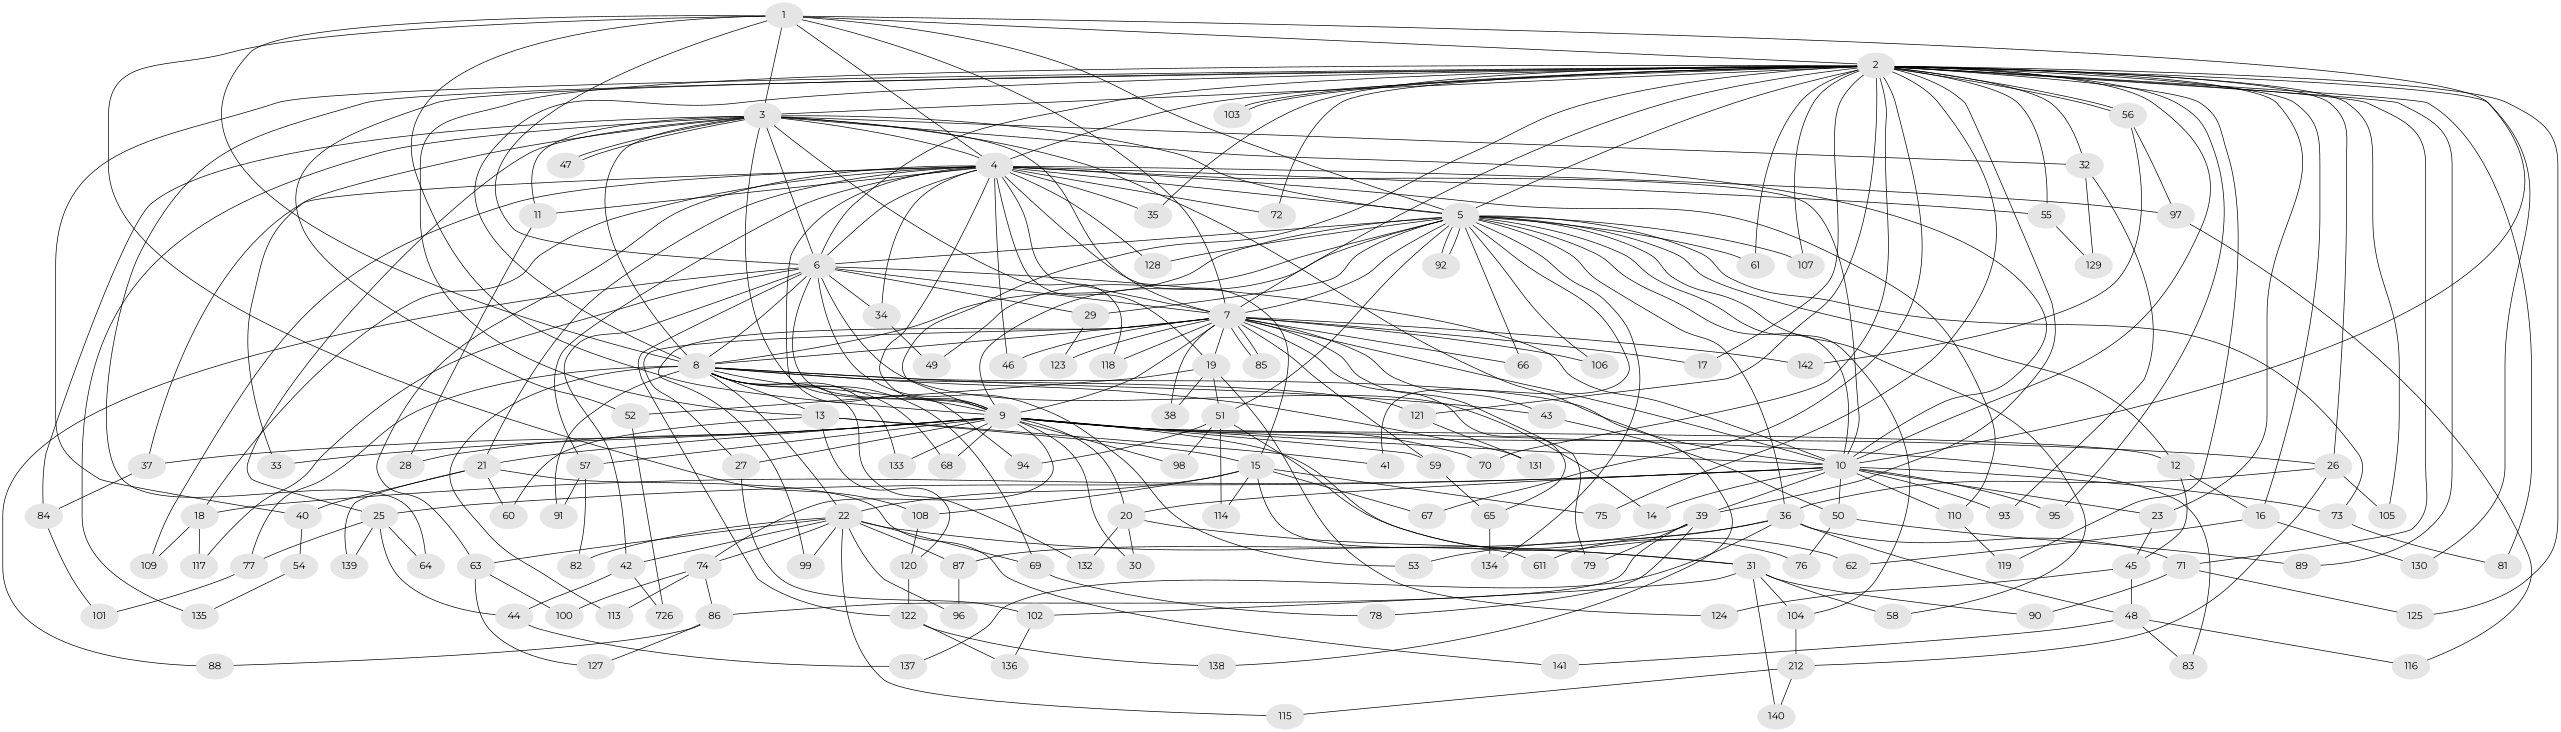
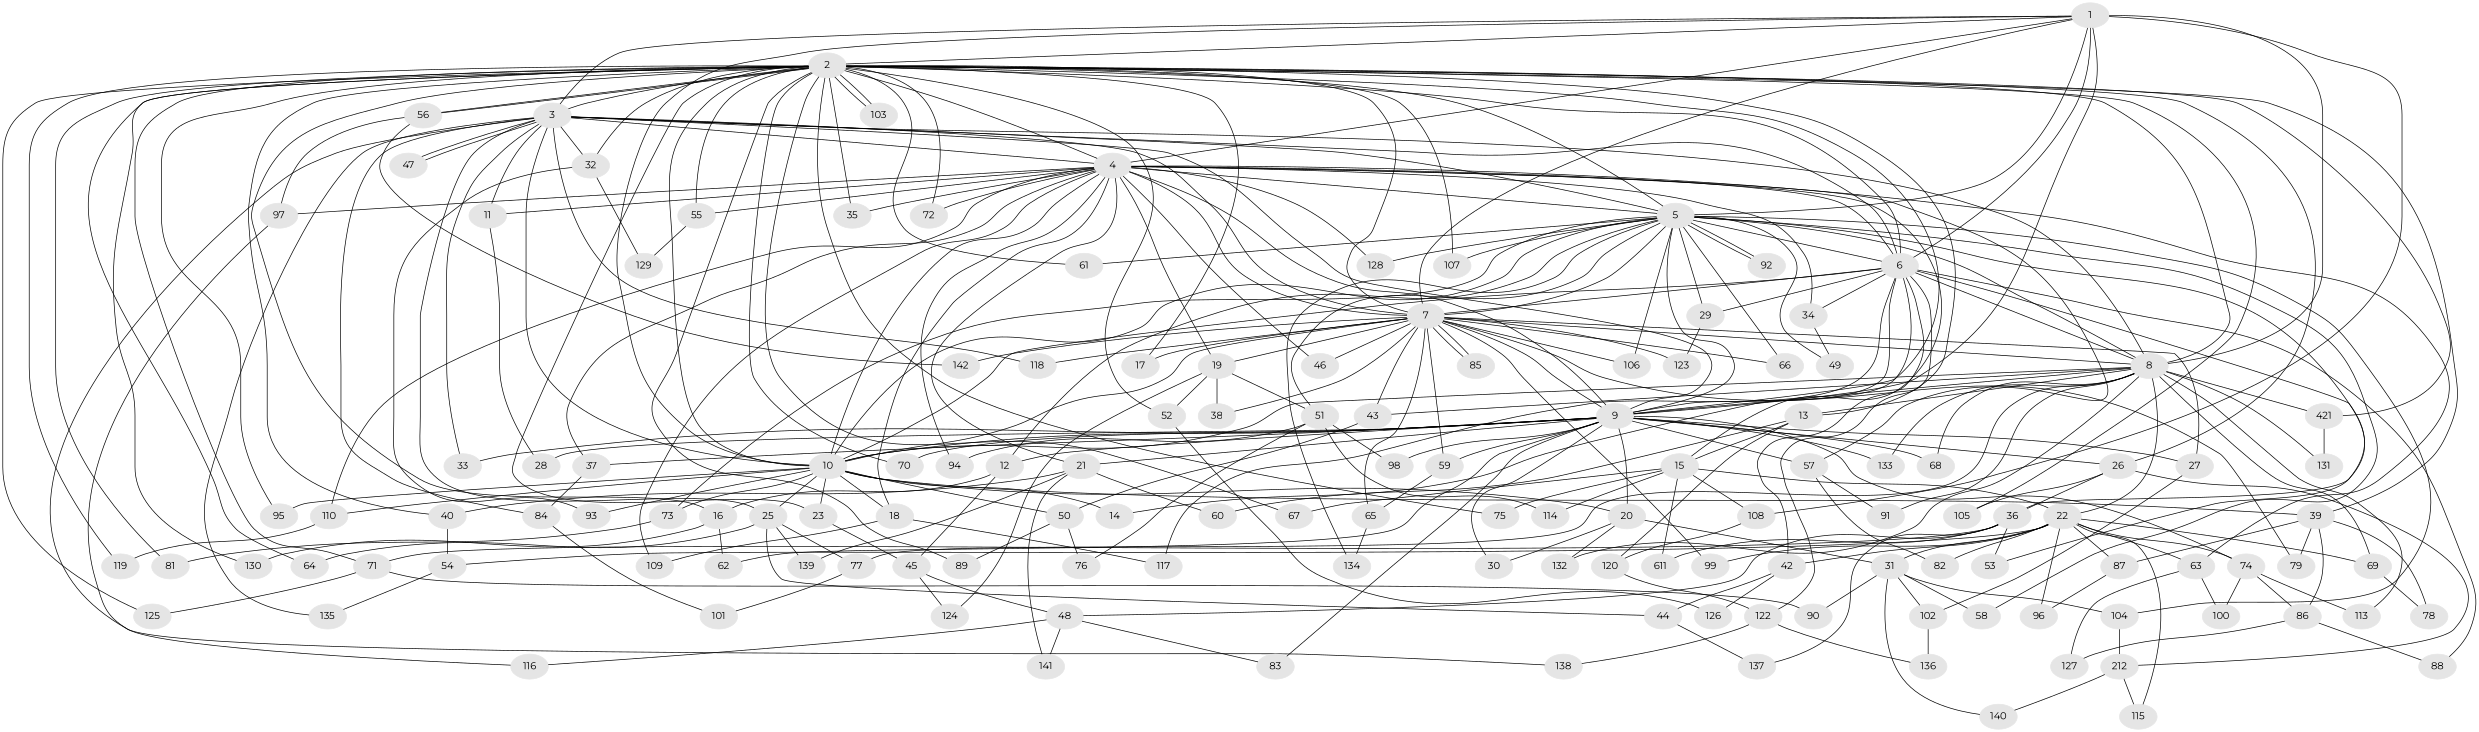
(1417, 416) -> (2324, 416)
(1385, 466) -> none
none -> (1258, 552)
(665, 617) -> (1713, 617)
